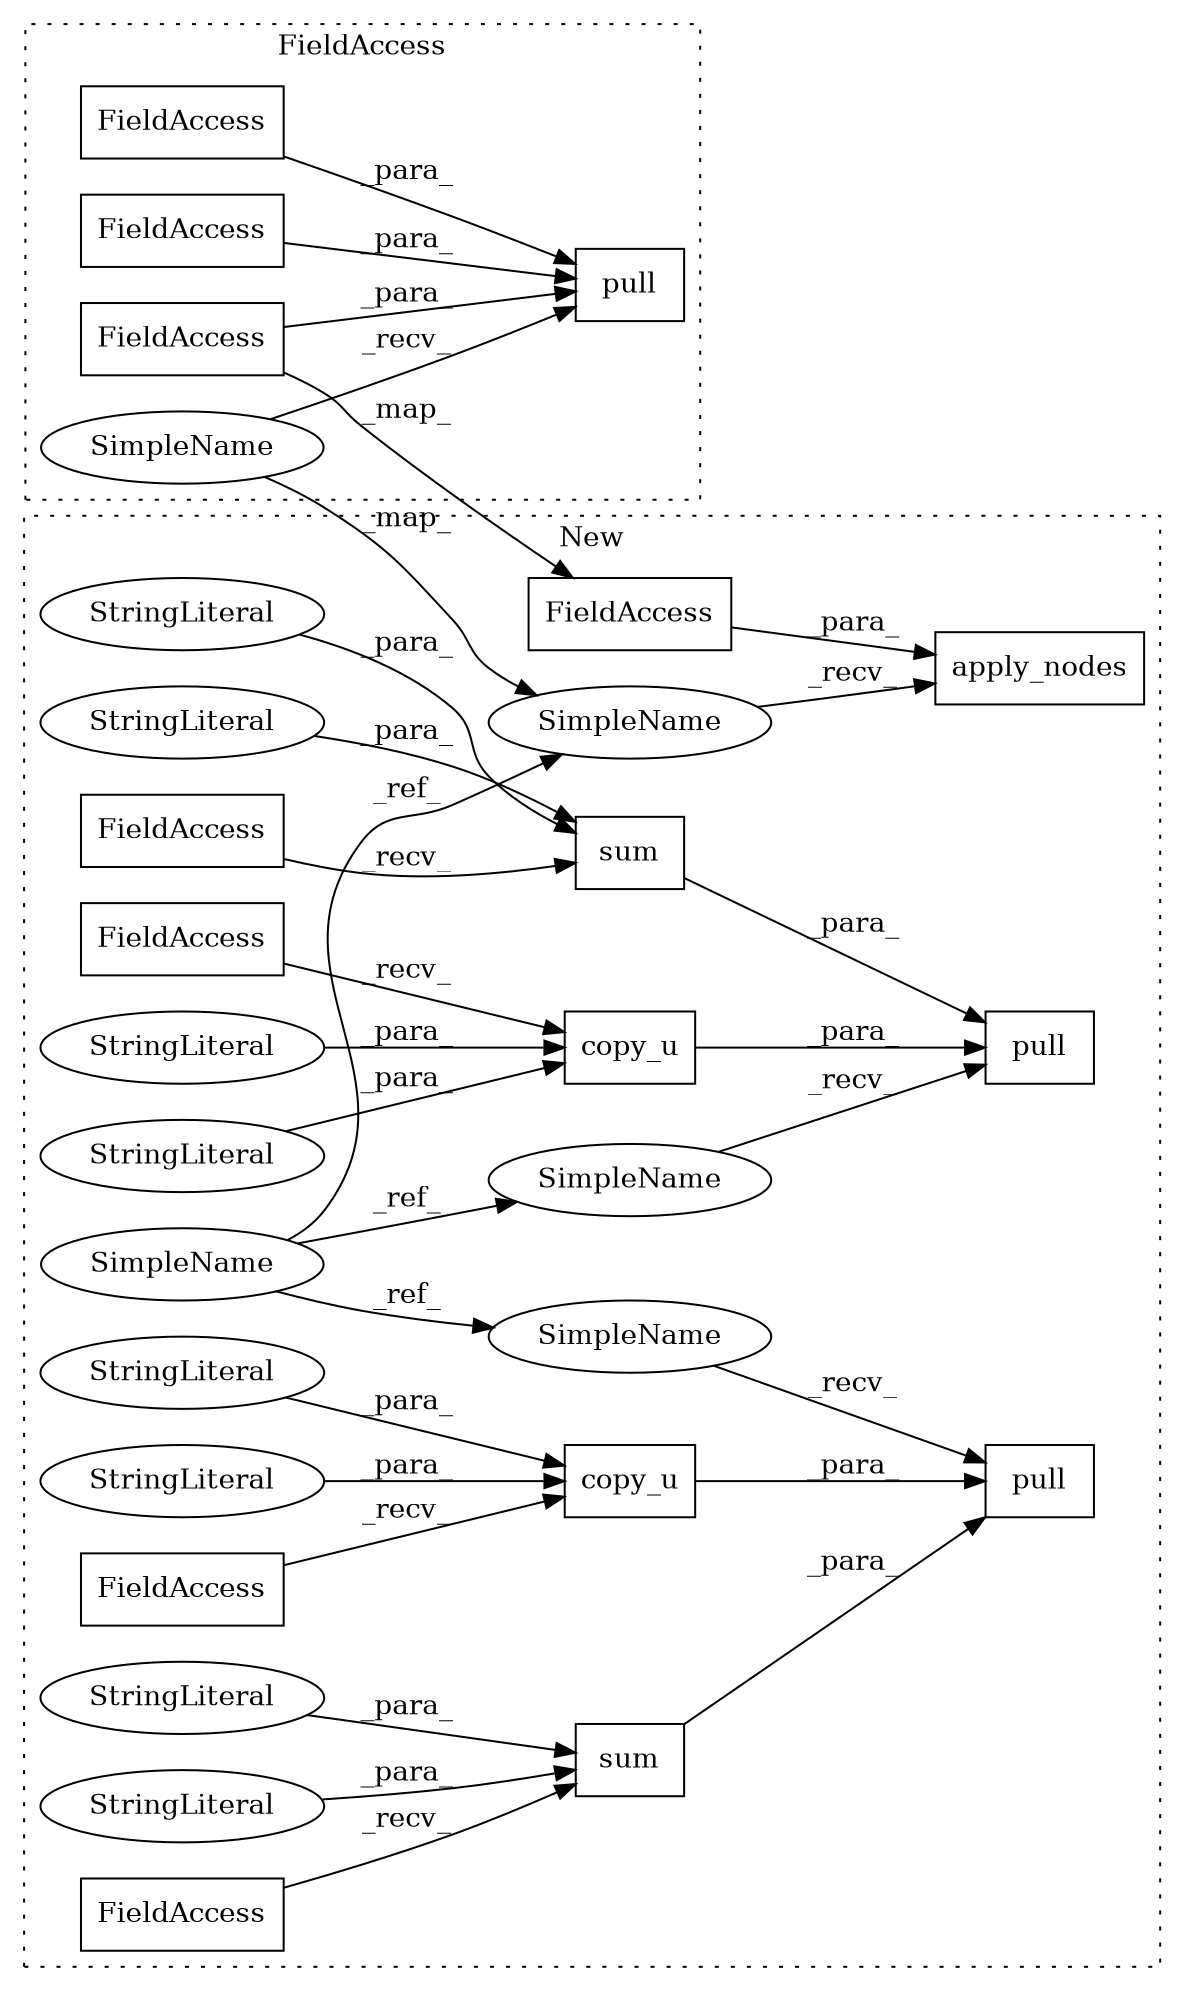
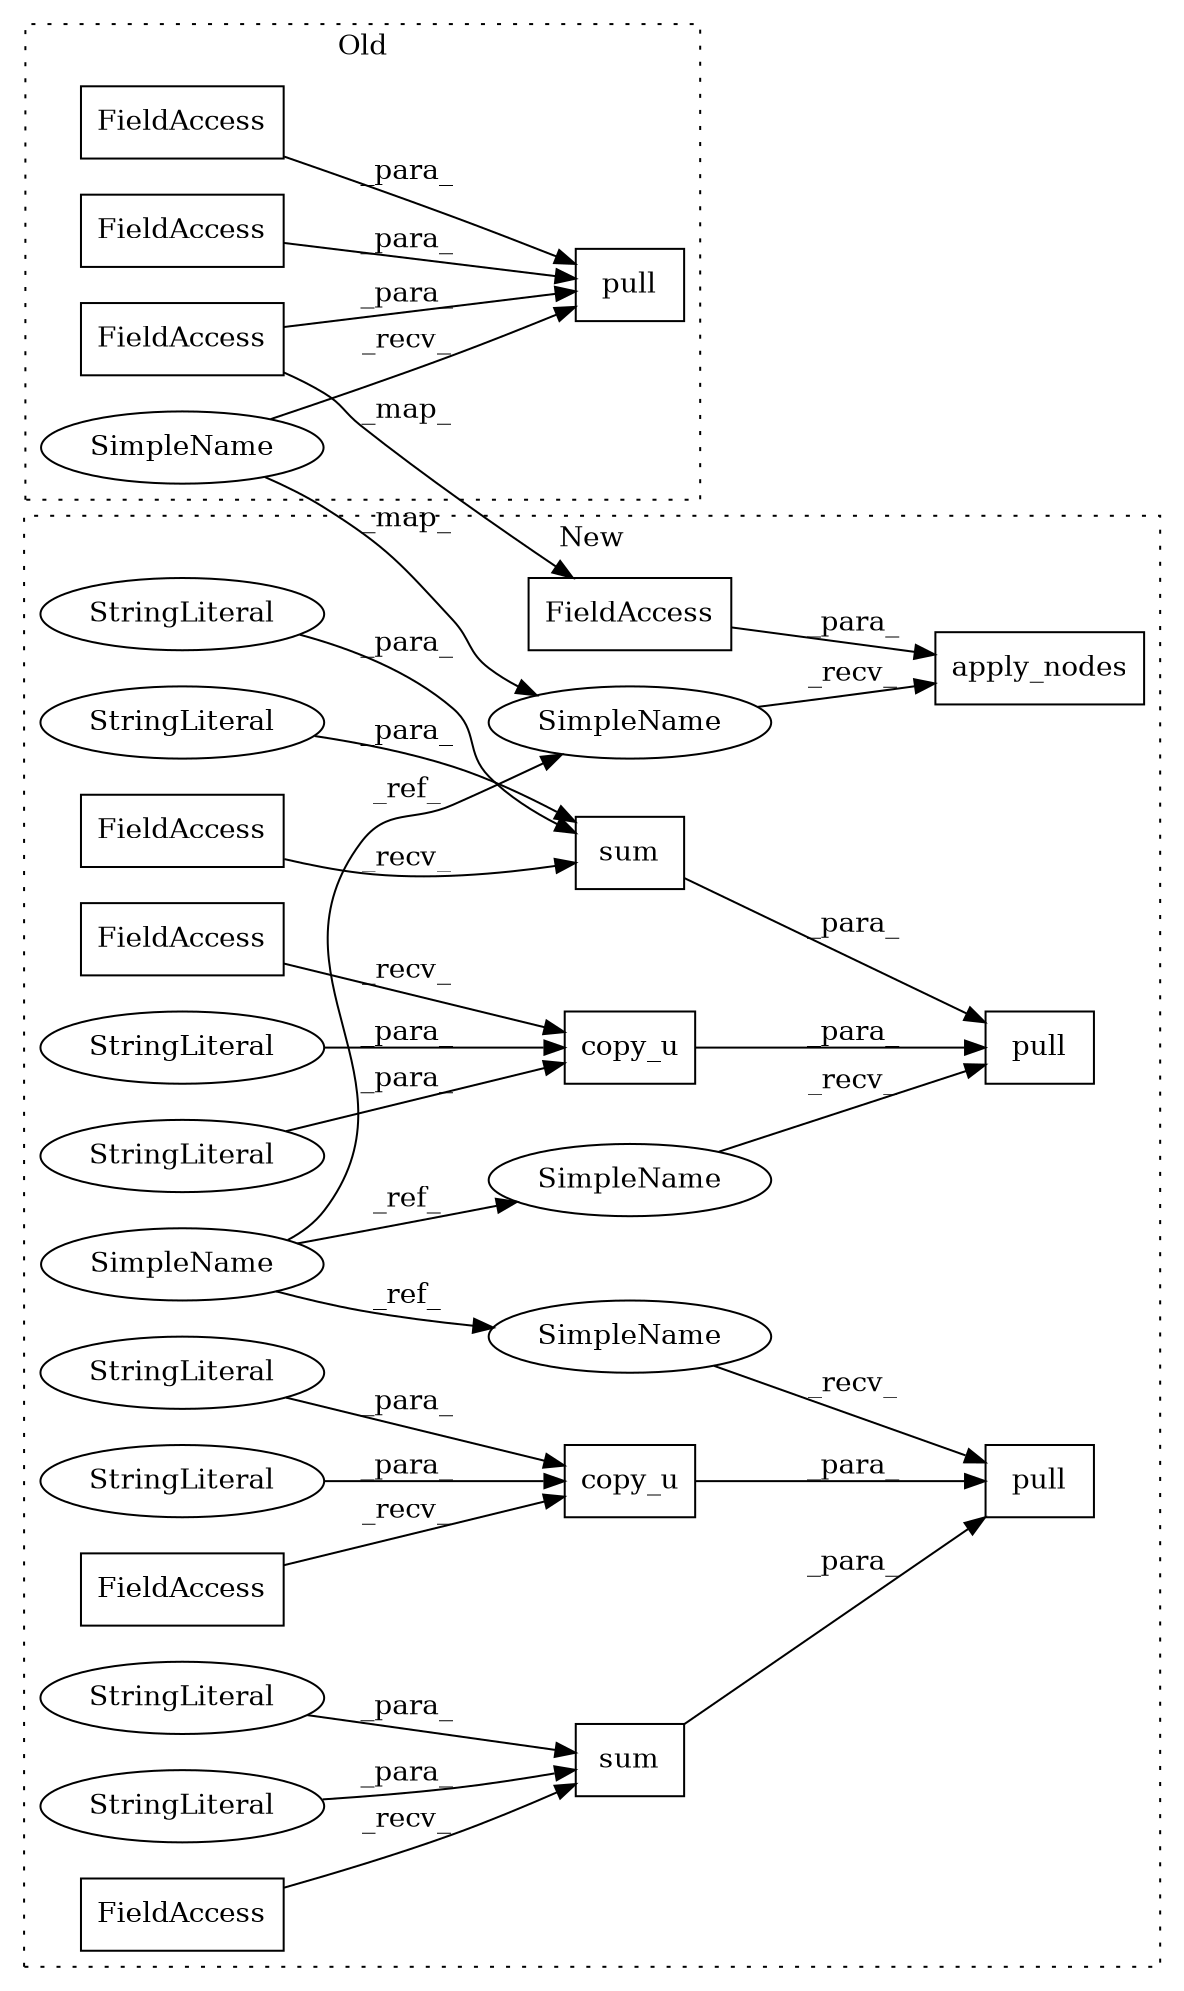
(363, 47) -> (363, 47)
